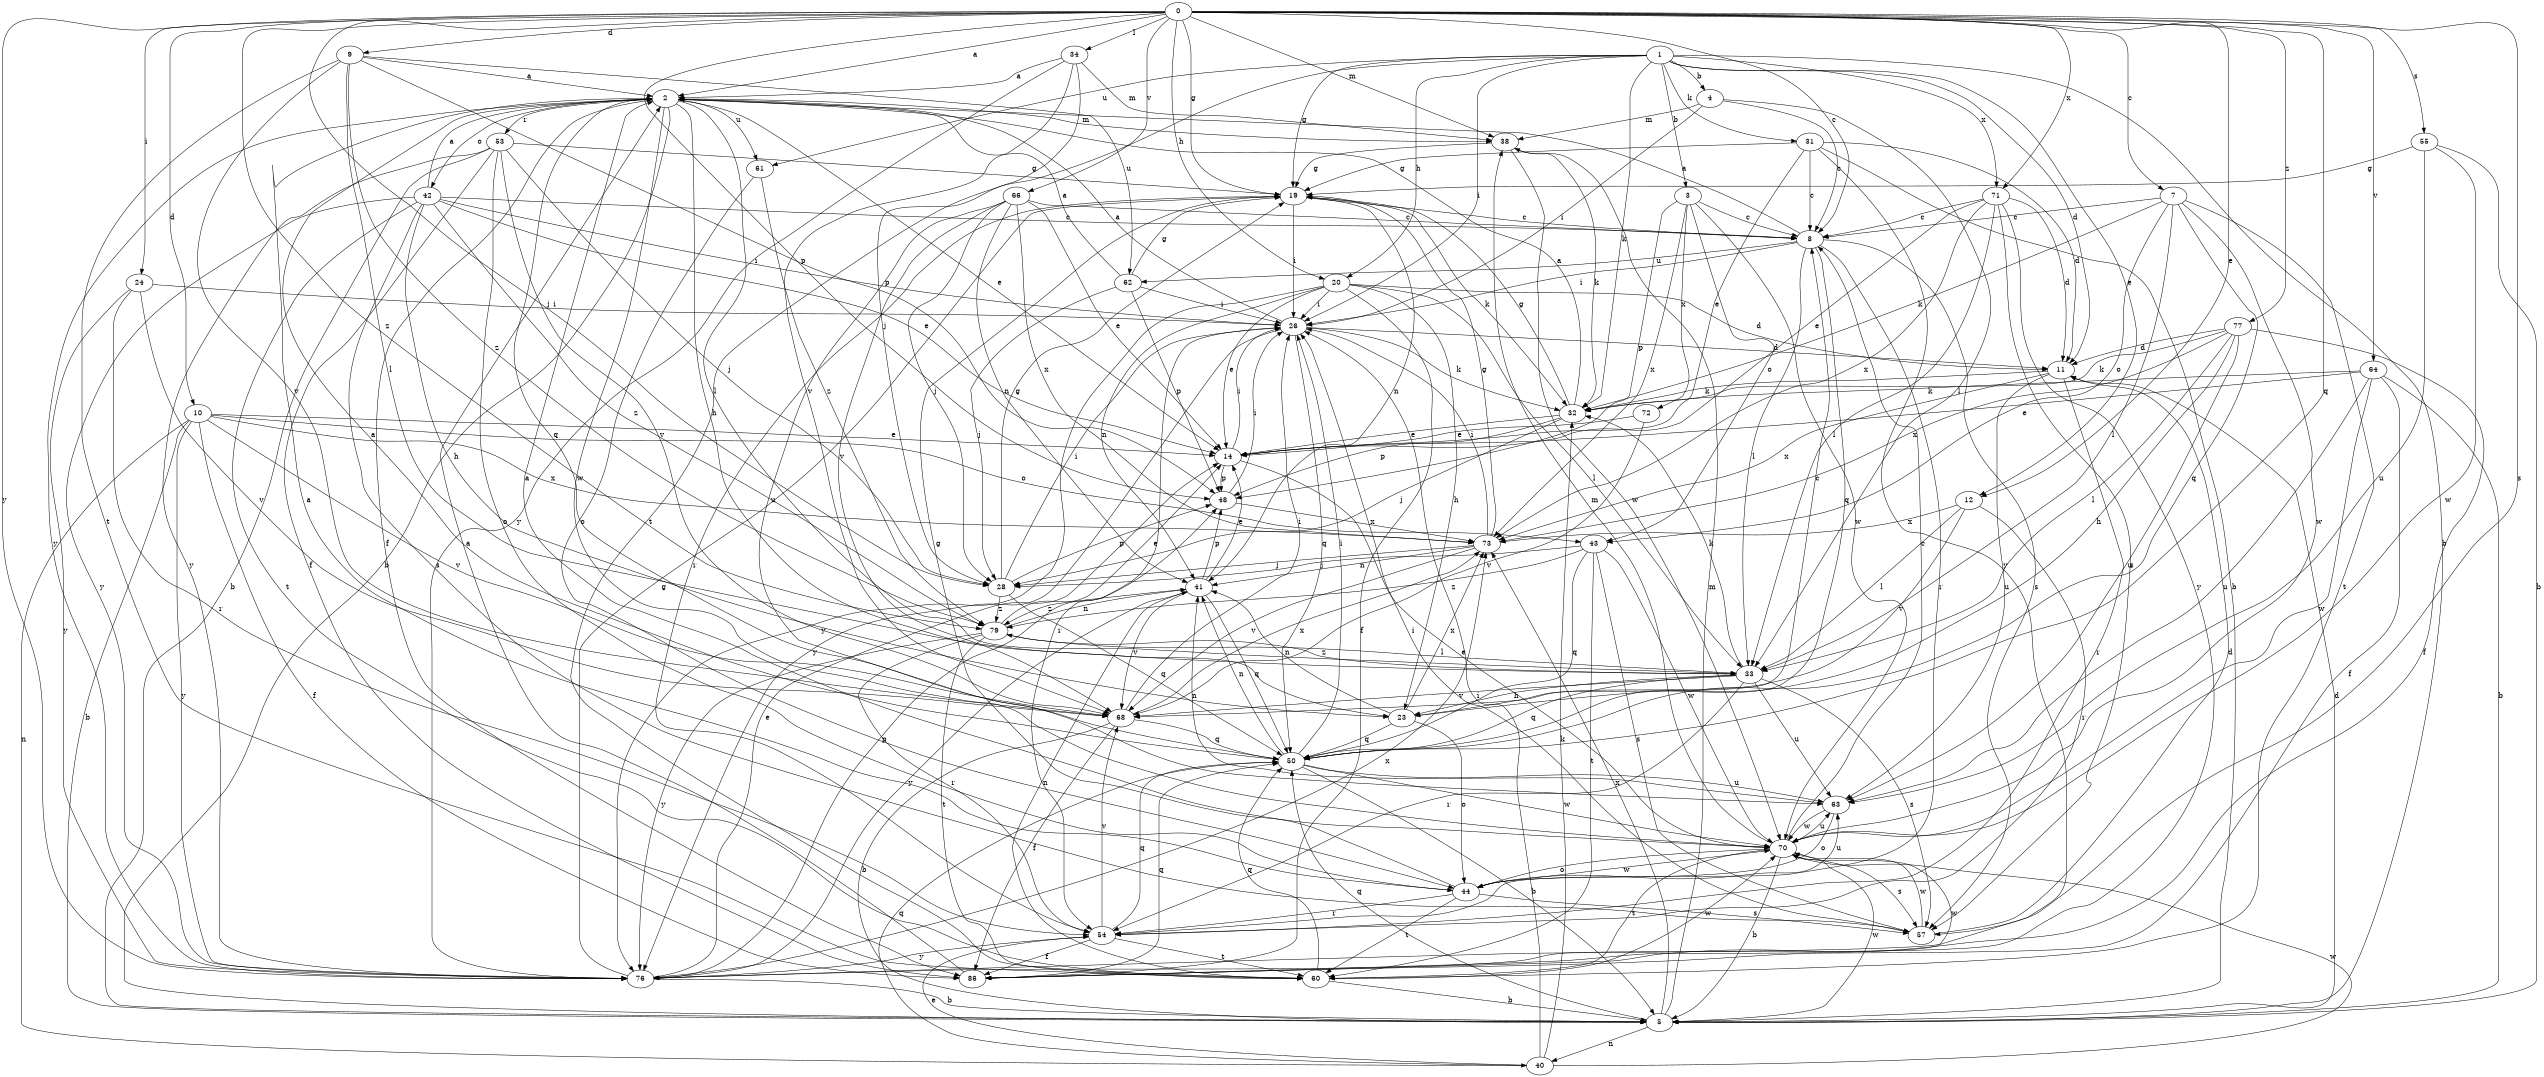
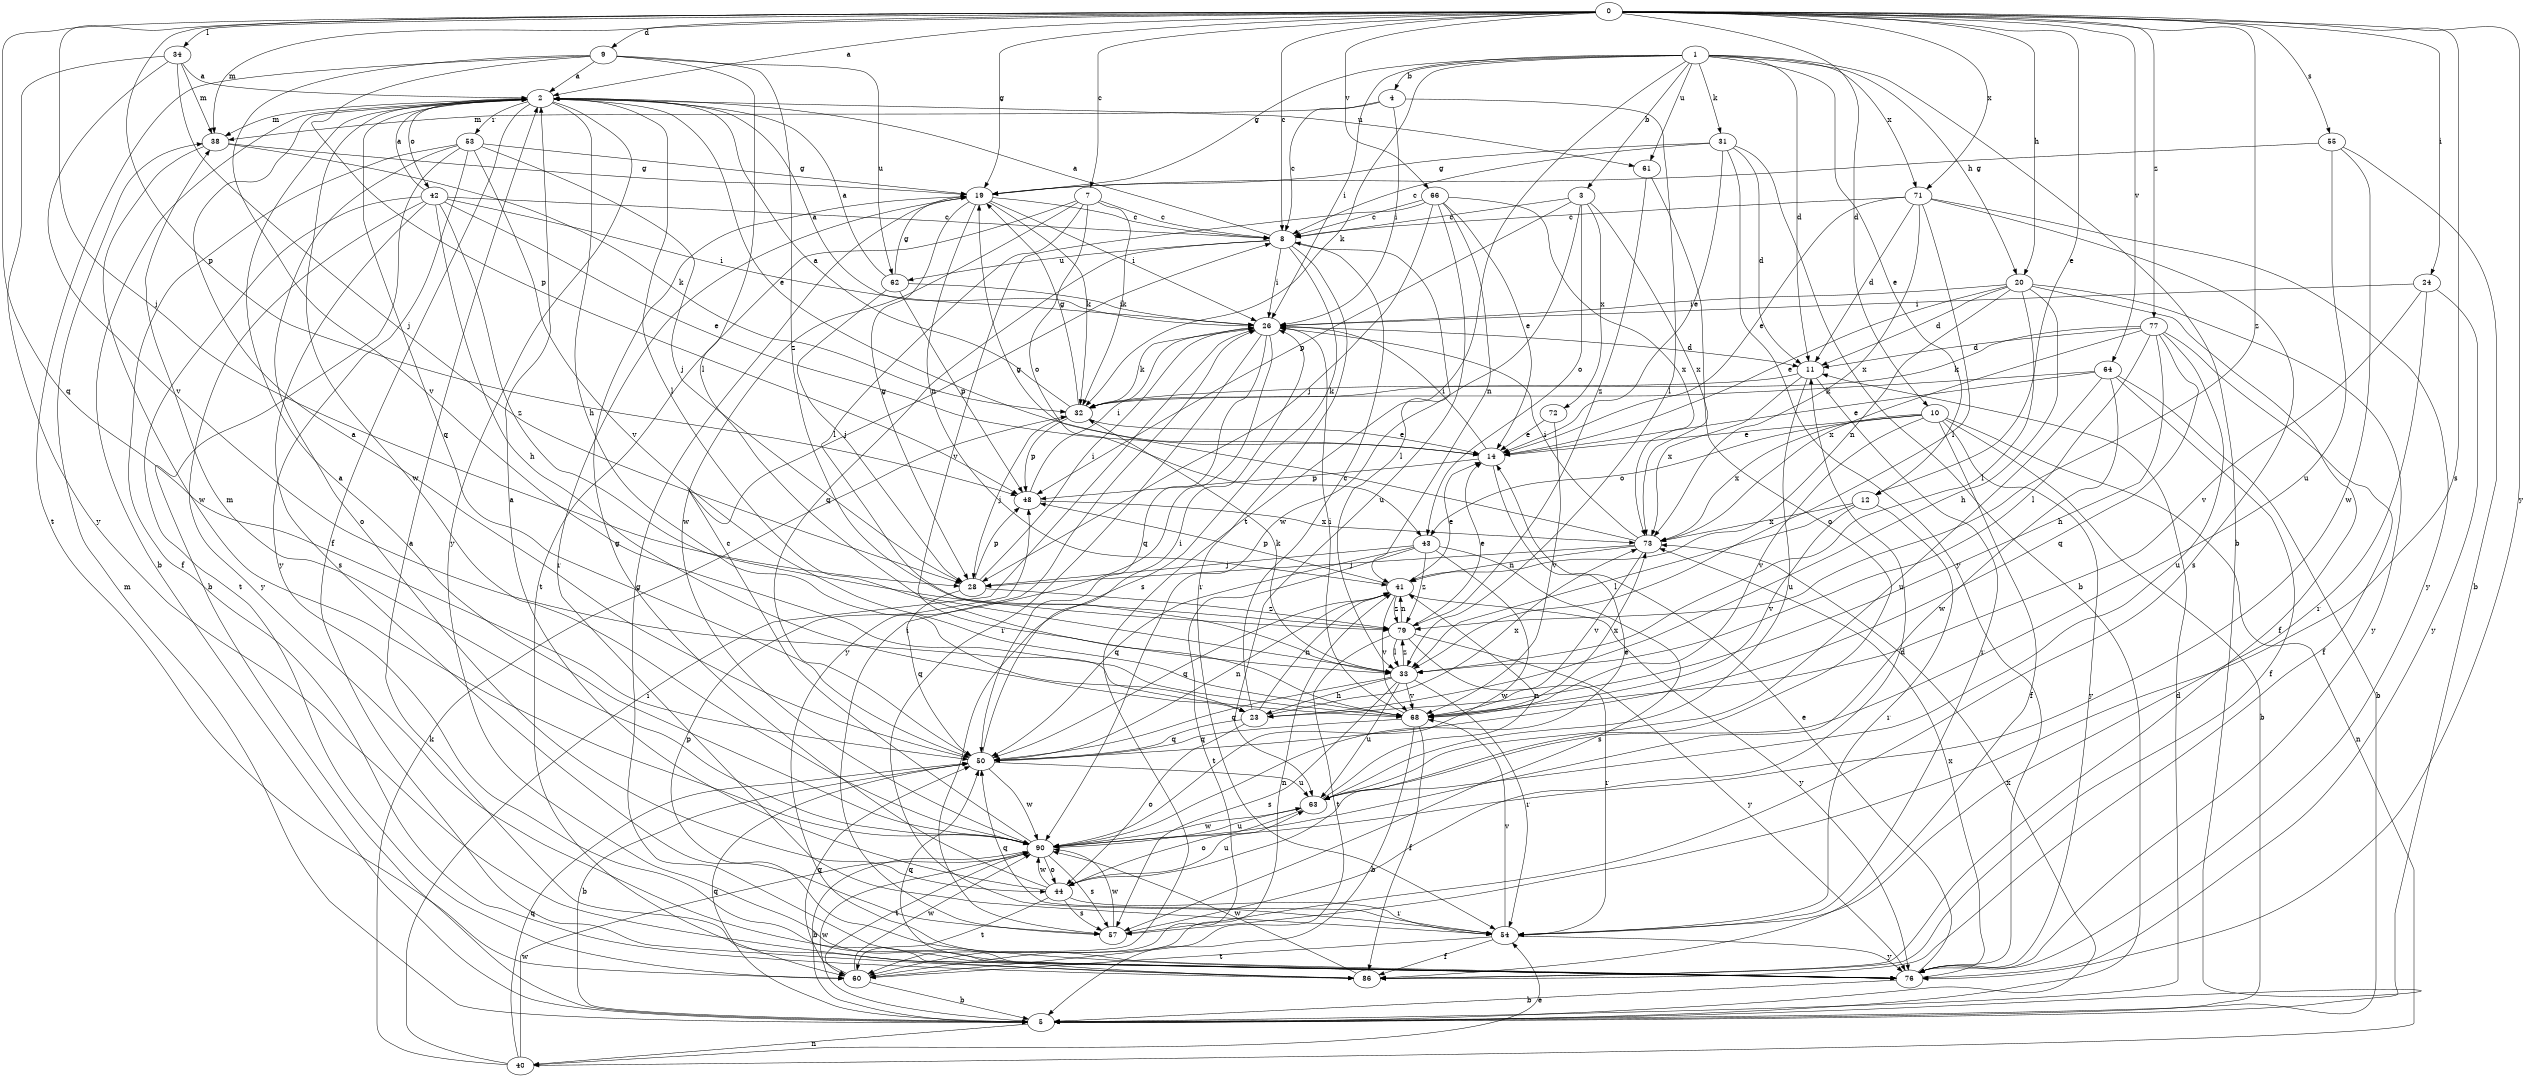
(1064, 346) -> (874, 357)
(1938, 657) -> (1716, 680)
(1783, 848) -> (1040, 848)
